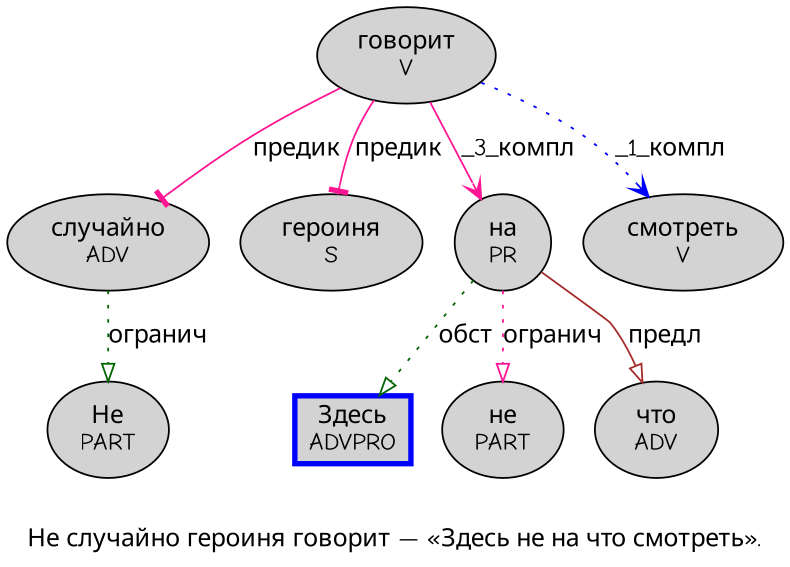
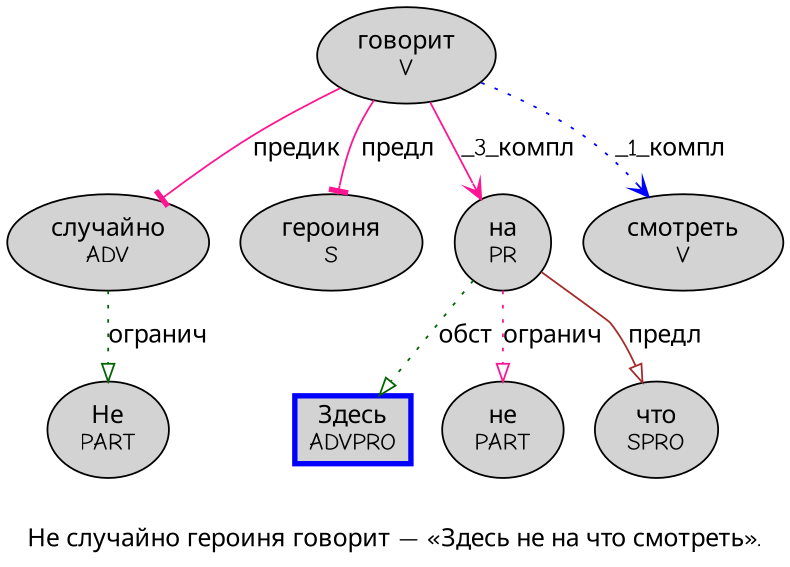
(398, 149) -> (398, 149)
(657, 430) -> (657, 430)
